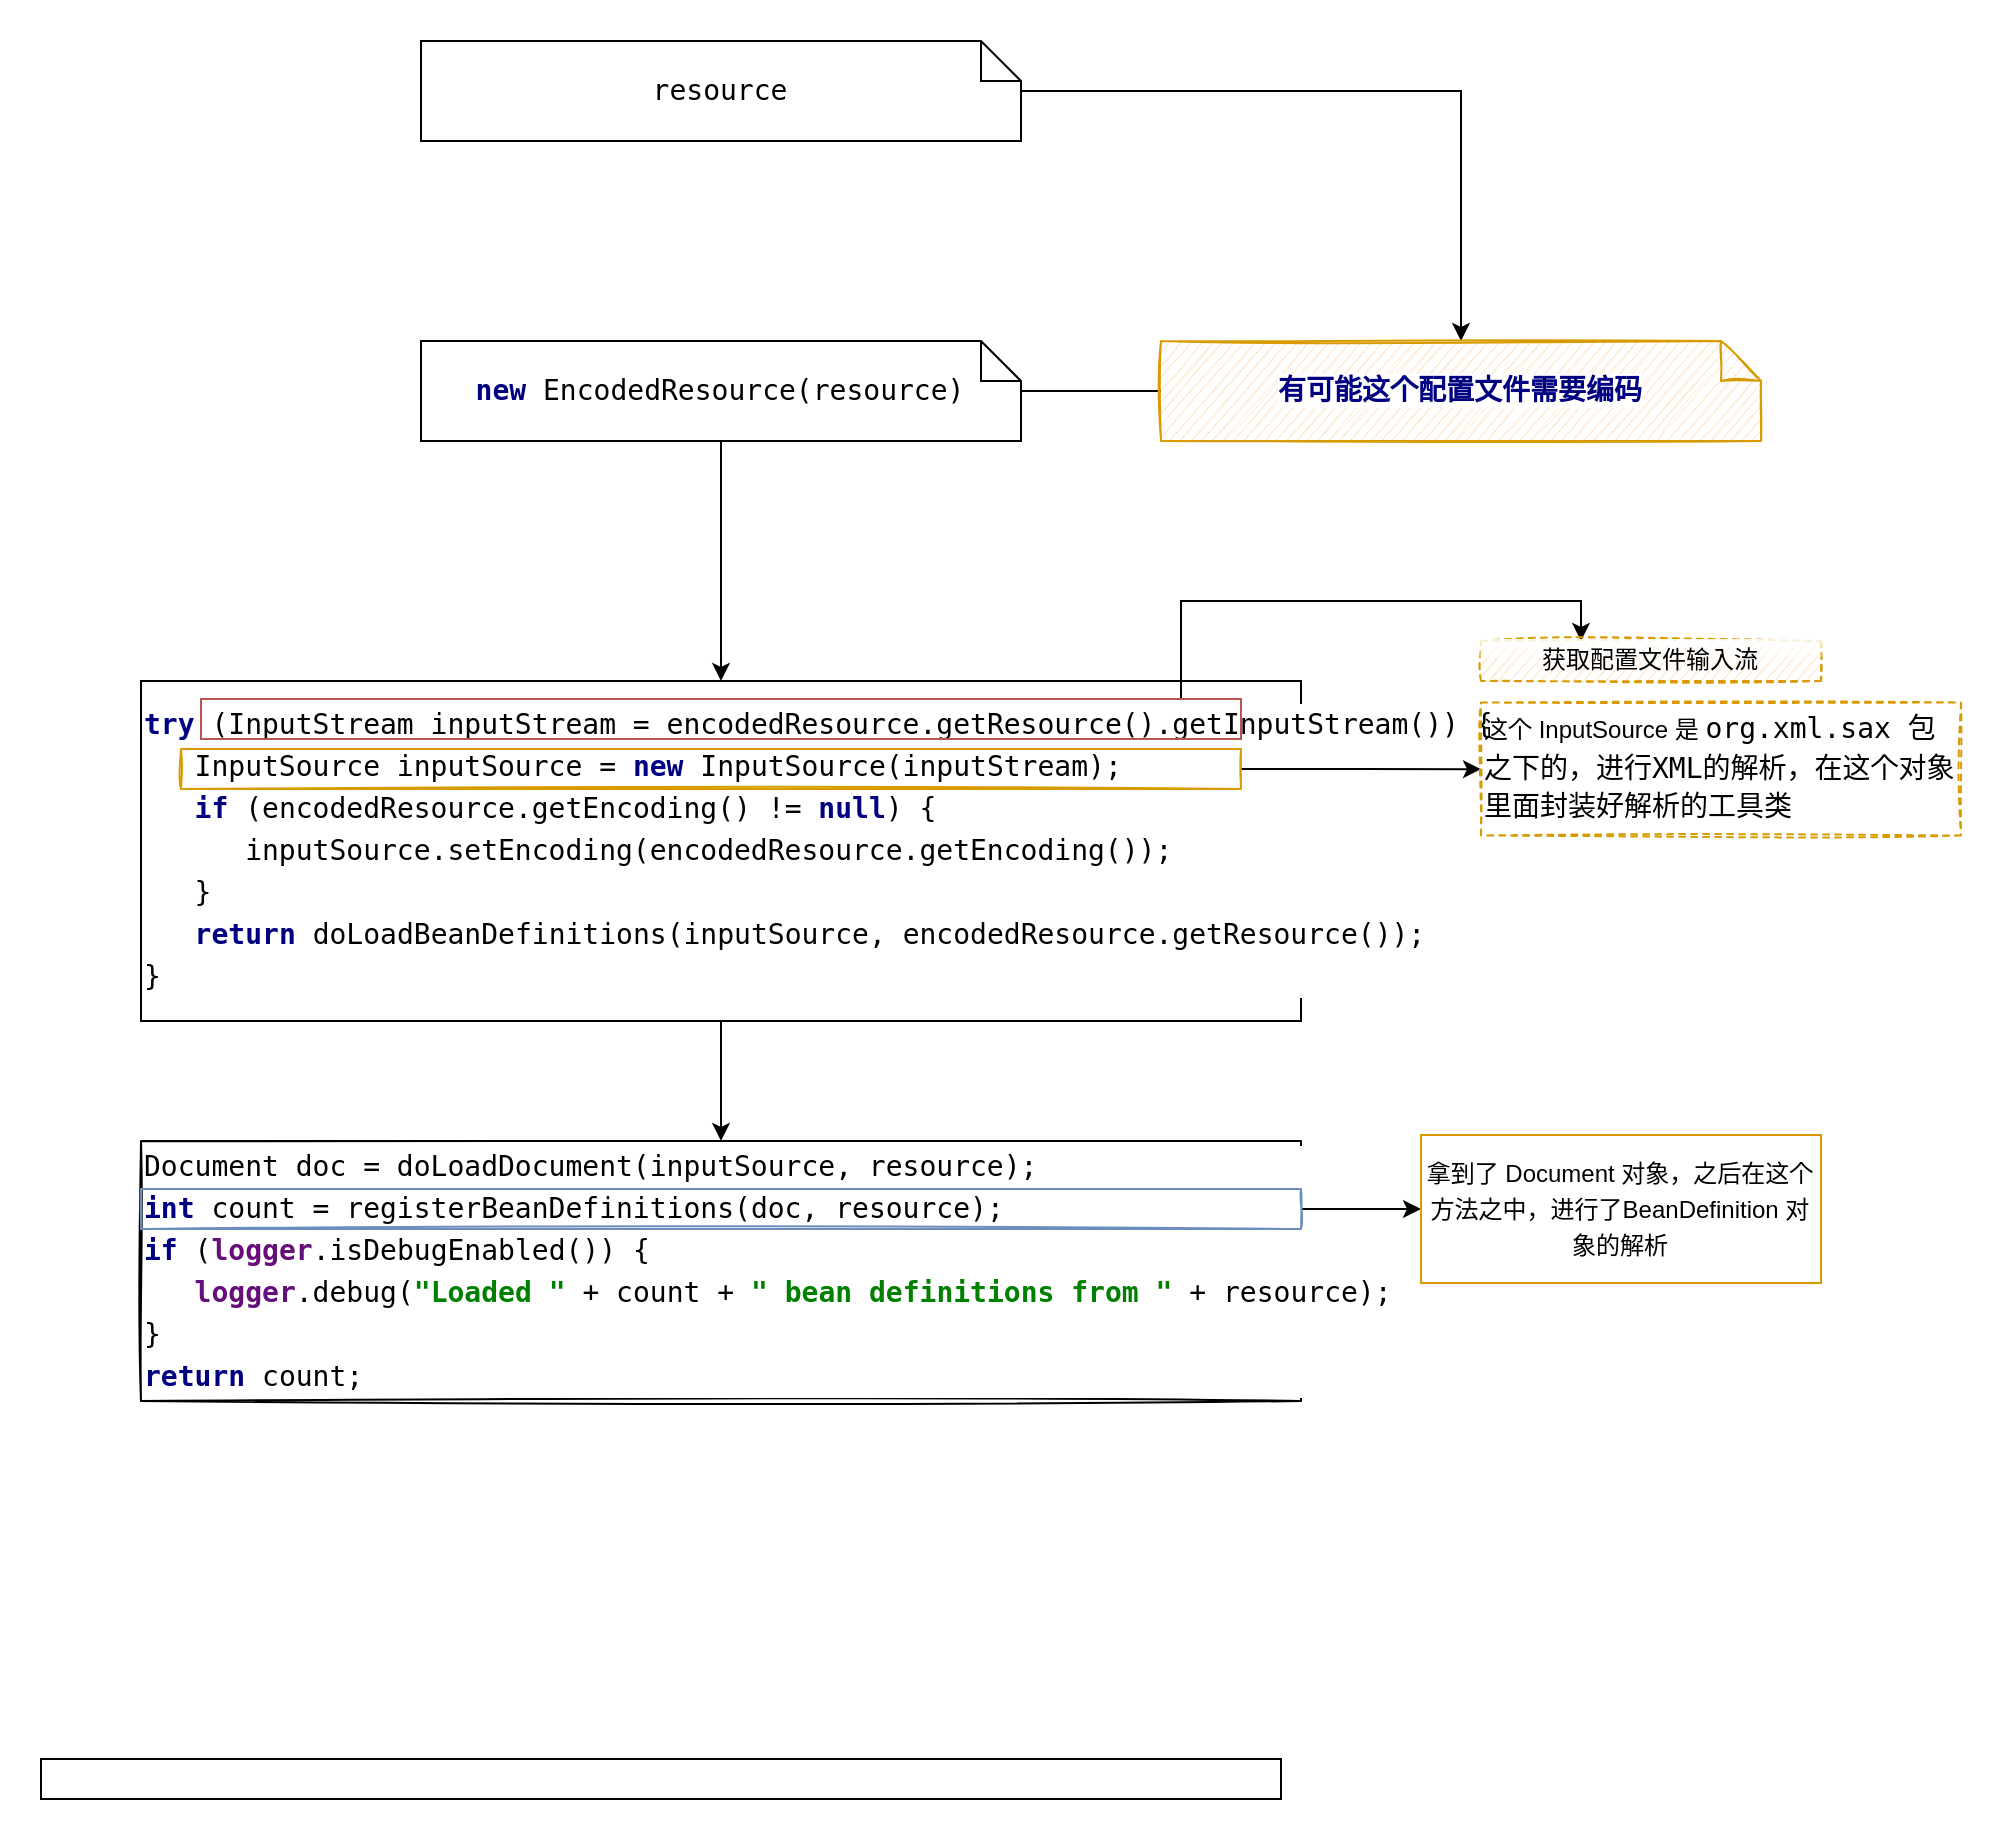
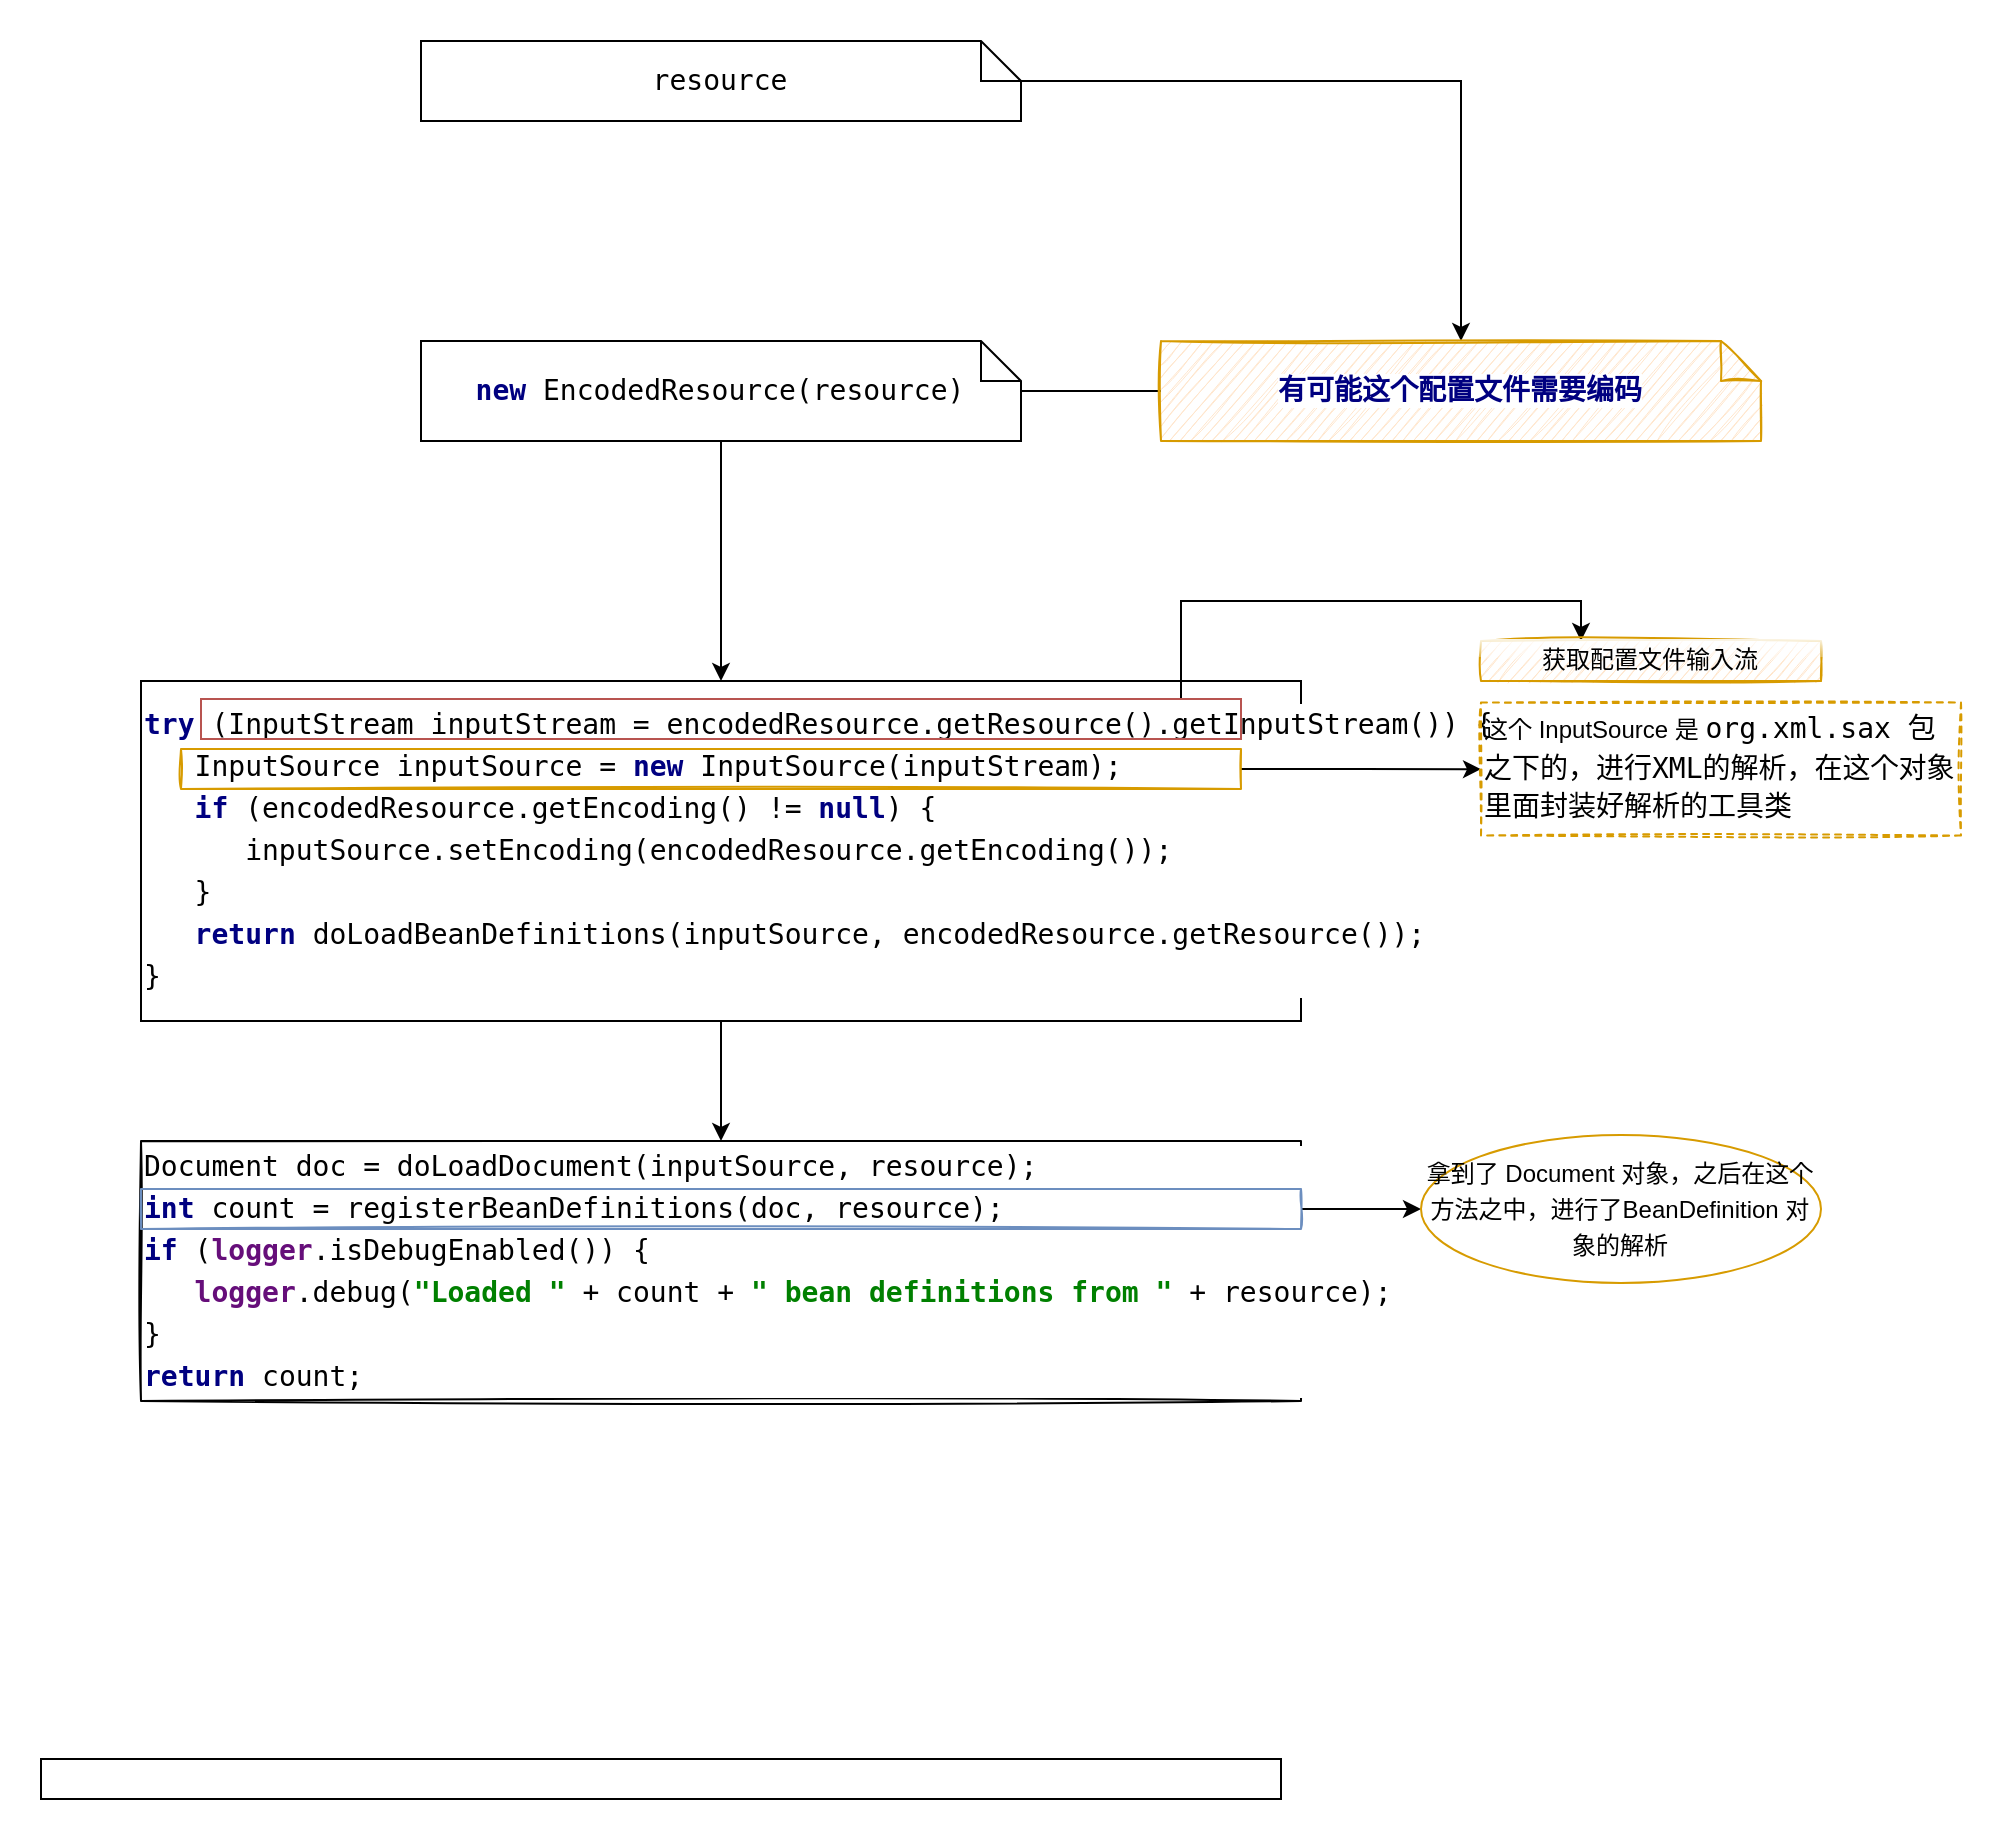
(721, 91) -> (721, 81)
(1651, 661) -> (1651, 661)
(1621, 1209) -> (1621, 1209)
